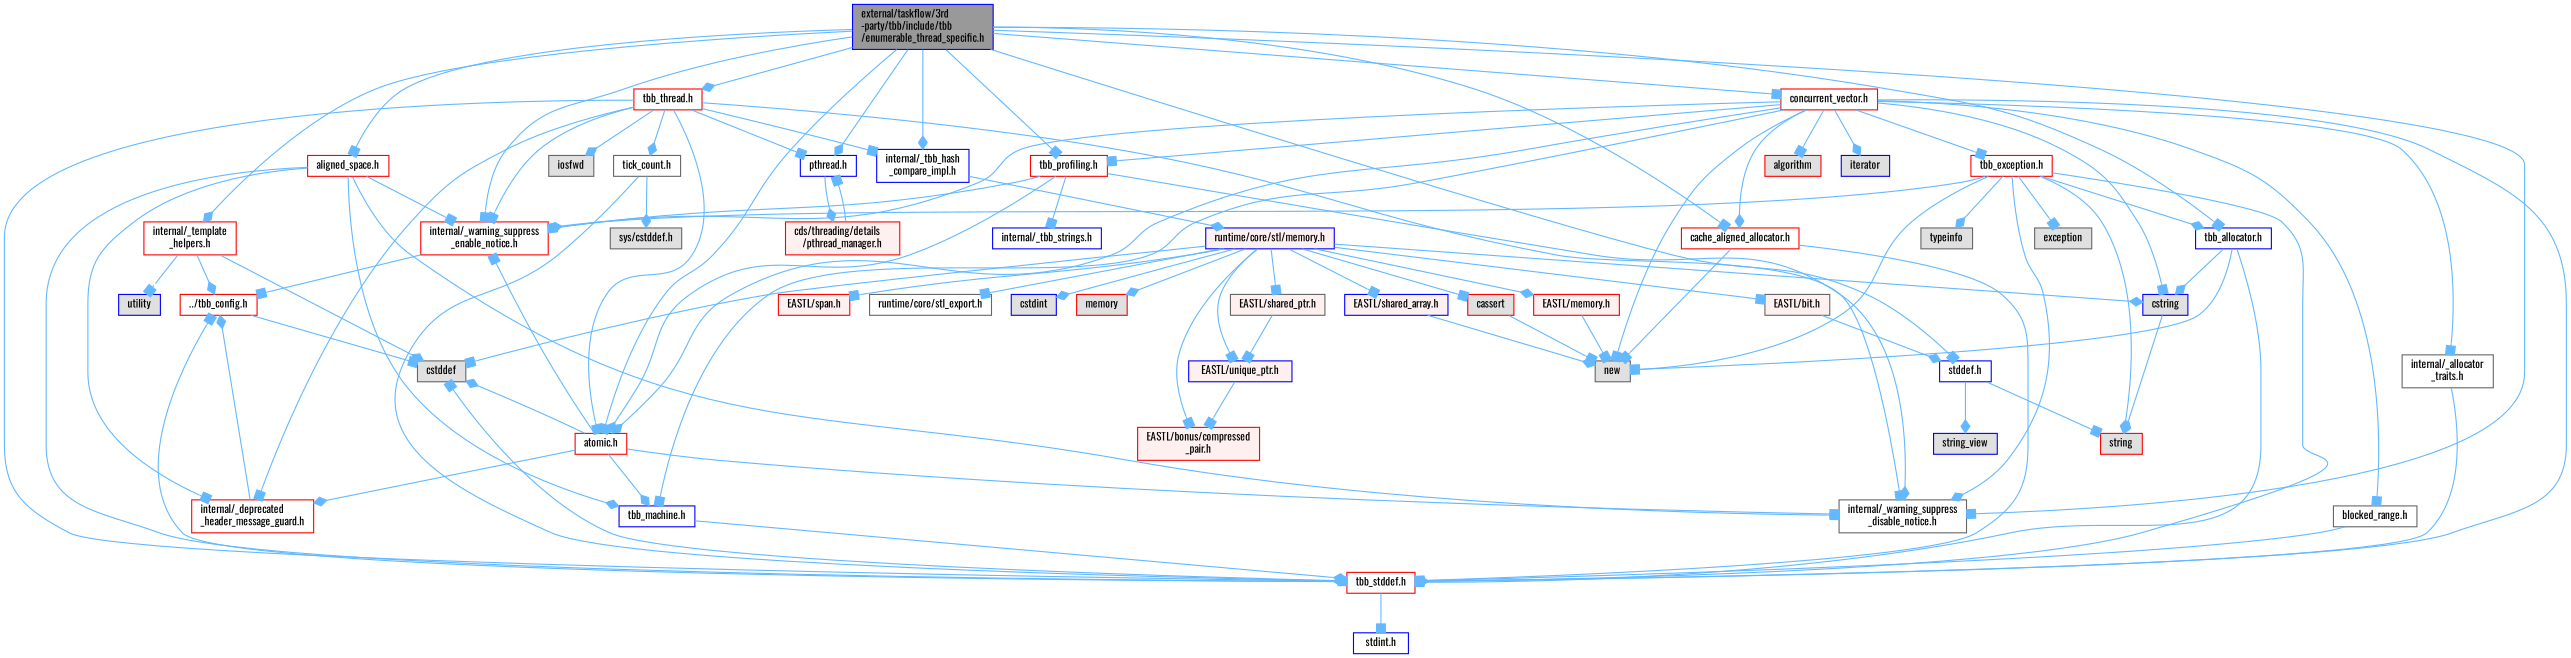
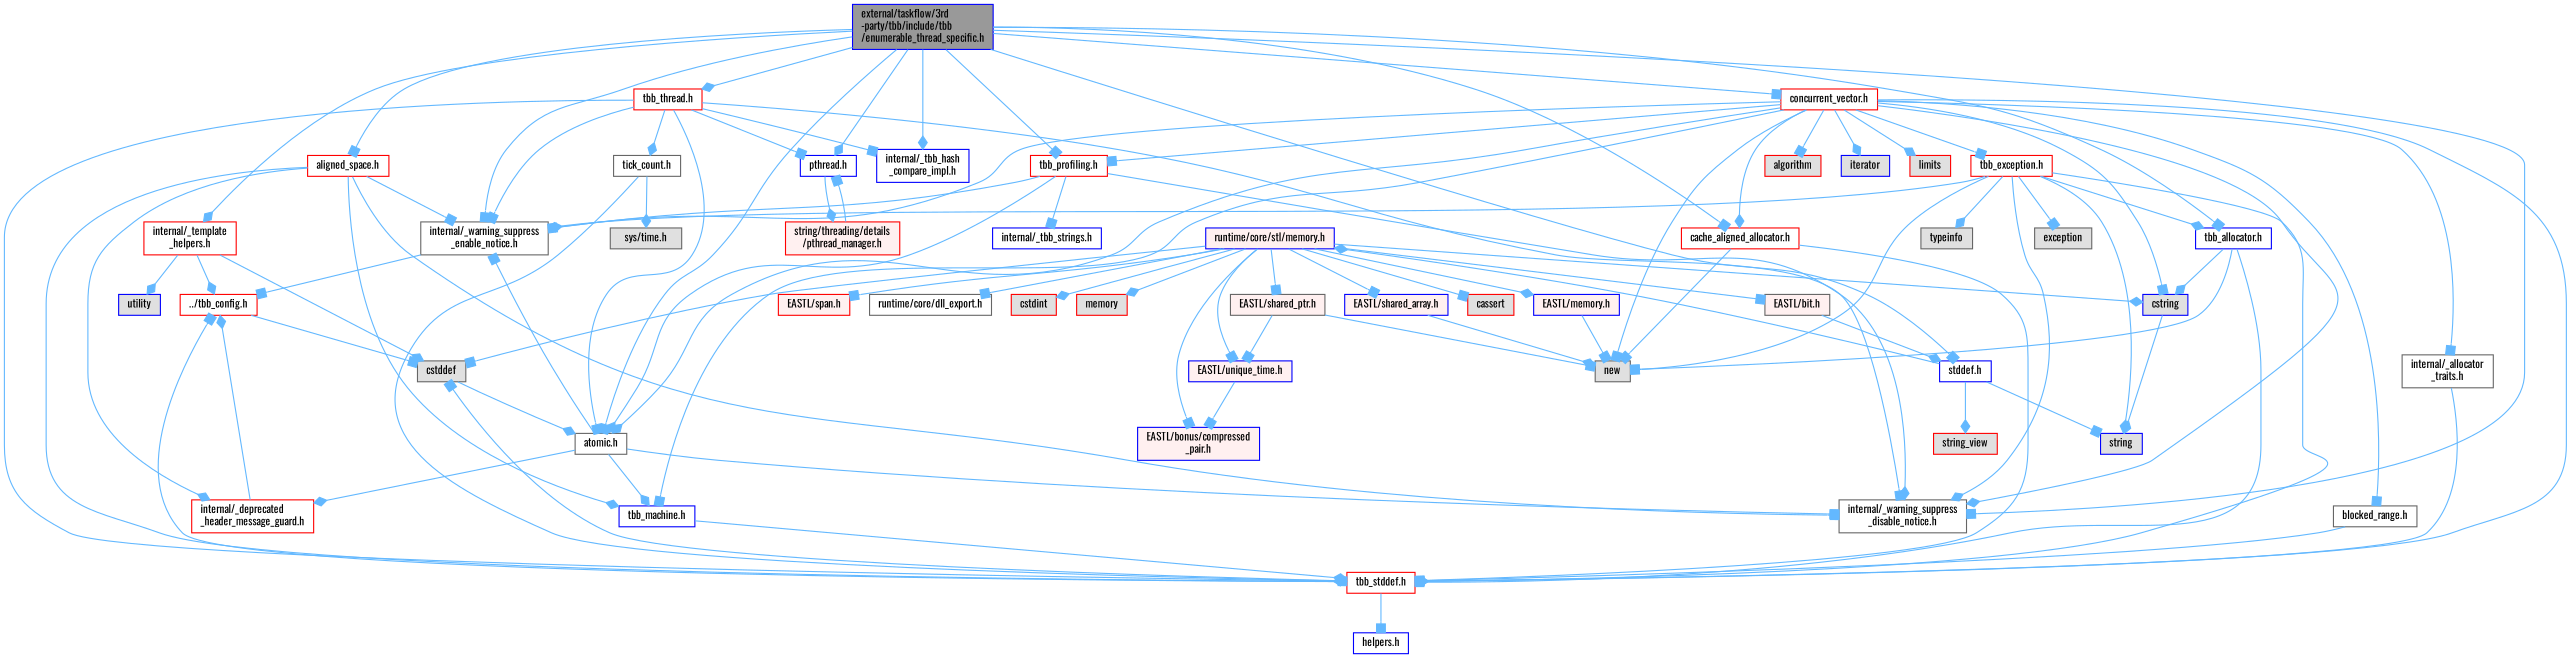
(571, 166) -> none
none -> (1930, 166)
(1090, 201) -> (1645, 298)
(403, 231) -> none
(484, 238) -> (484, 238)
(646, 238) -> (646, 238)
(843, 238) -> (843, 238)
none -> (2312, 259)
(167, 269) -> (167, 269)
(89, 284) -> (89, 284)
(931, 305) -> (931, 305)
(1034, 305) -> (1034, 305)
(1577, 305) -> (1577, 305)
(1547, 336) -> (1455, 340)
(1240, 371) -> (1240, 371)
(532, 409) -> (510, 406)
(601, 444) -> (601, 444)
(1199, 444) -> (1199, 444)
(1965, 444) -> (1965, 444)
(2121, 444) -> (2121, 444)
(1381, 643) -> (1381, 643)
